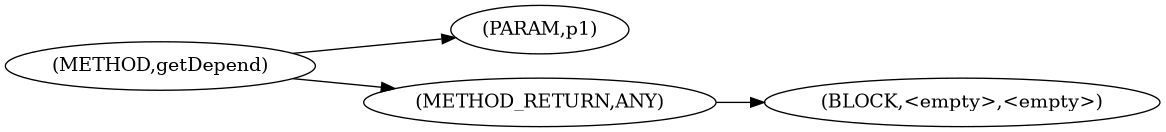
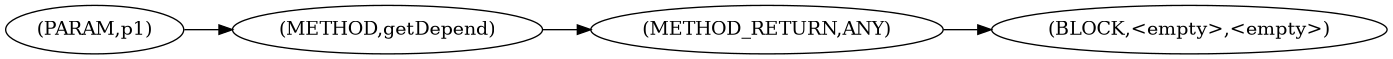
(367, 46) -> (202, 30)
